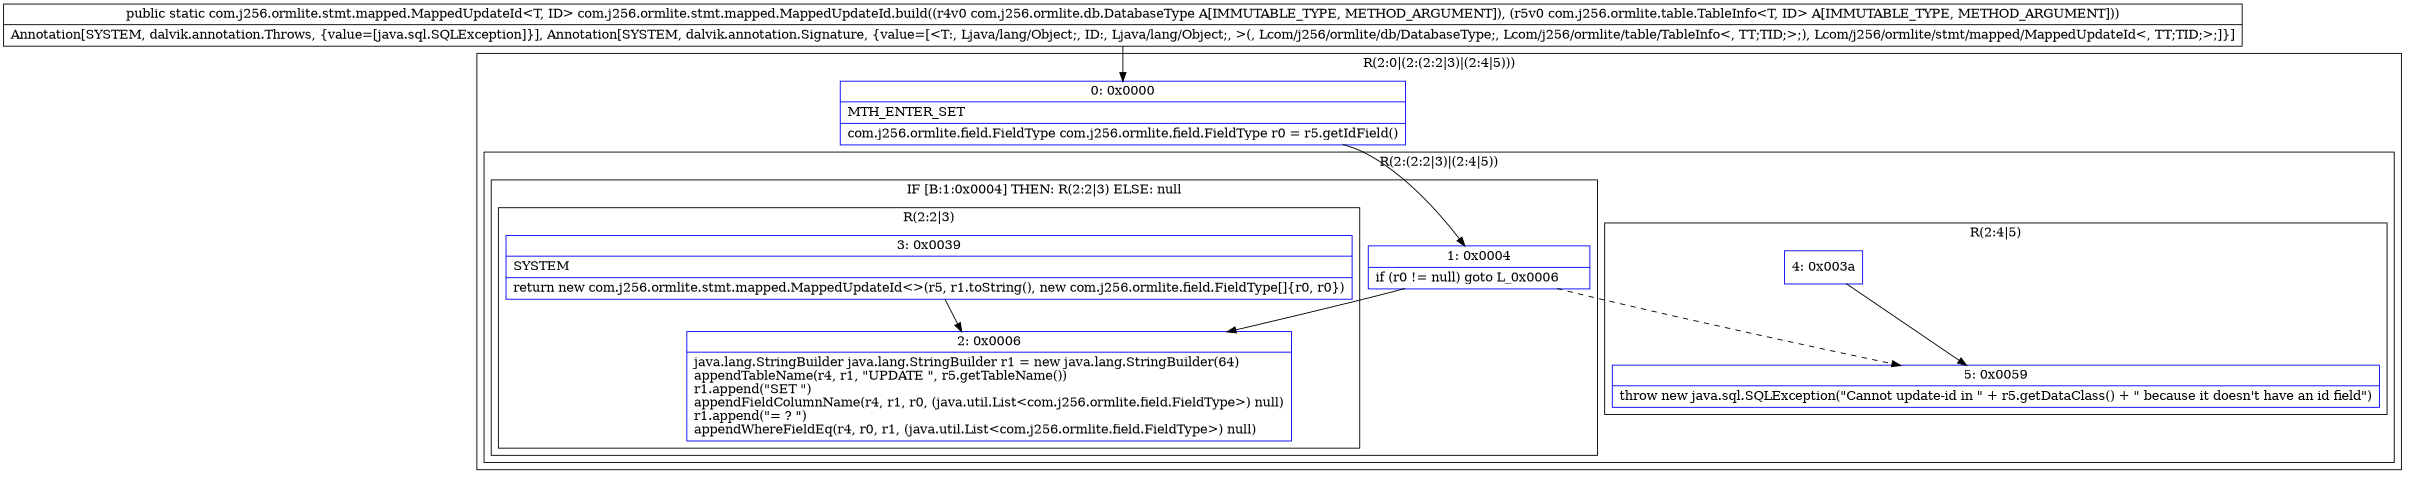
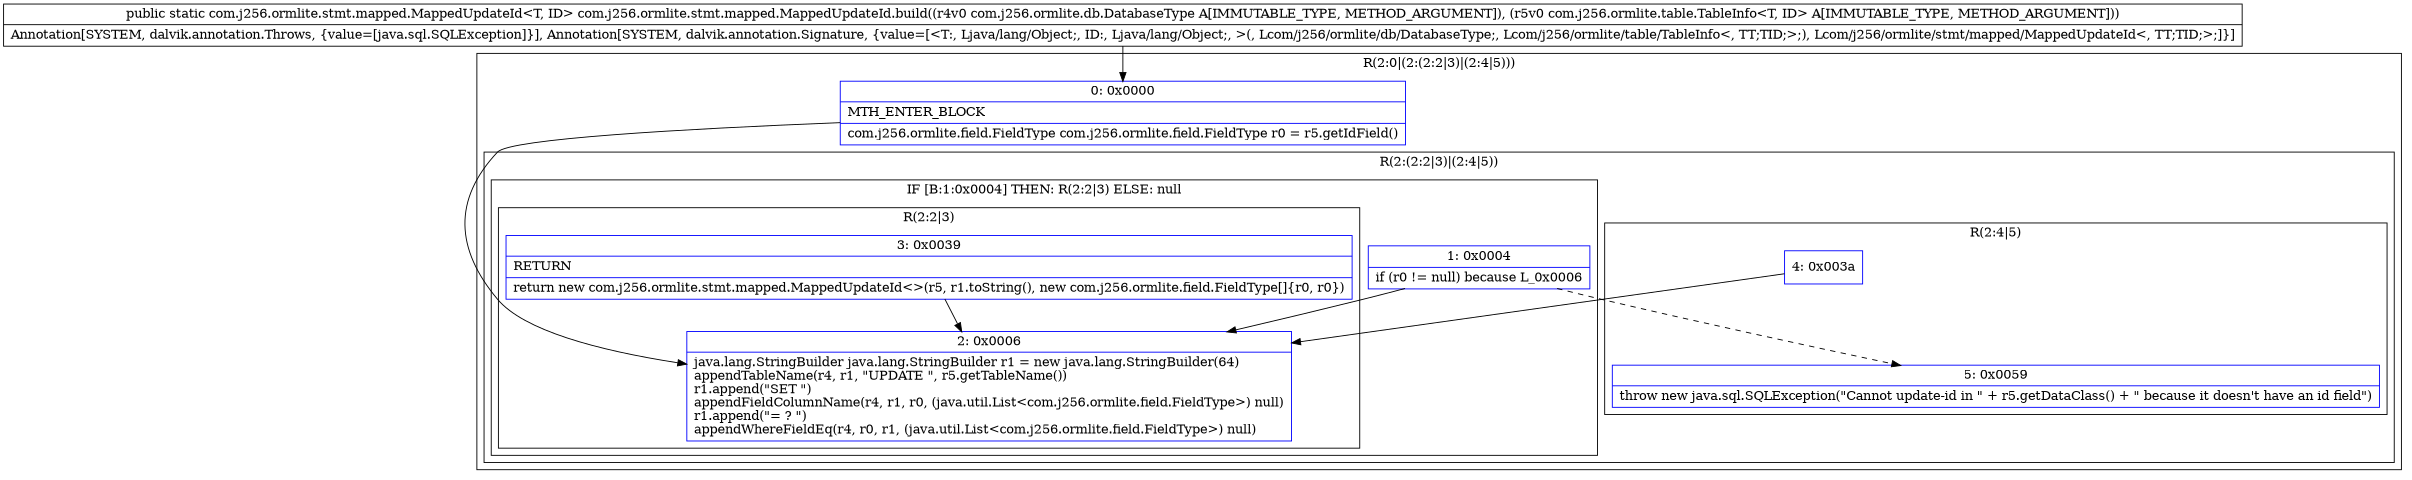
(906, 112) -> (917, 112)
(1411, 186) -> (525, 144)
(541, 266) -> (542, 266)
(1467, 278) -> (1479, 278)
(1903, 322) -> (1543, 308)
